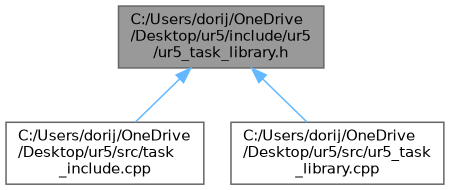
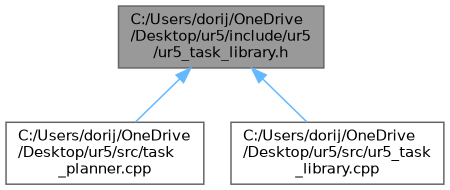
(105, 153) -> (105, 153)
